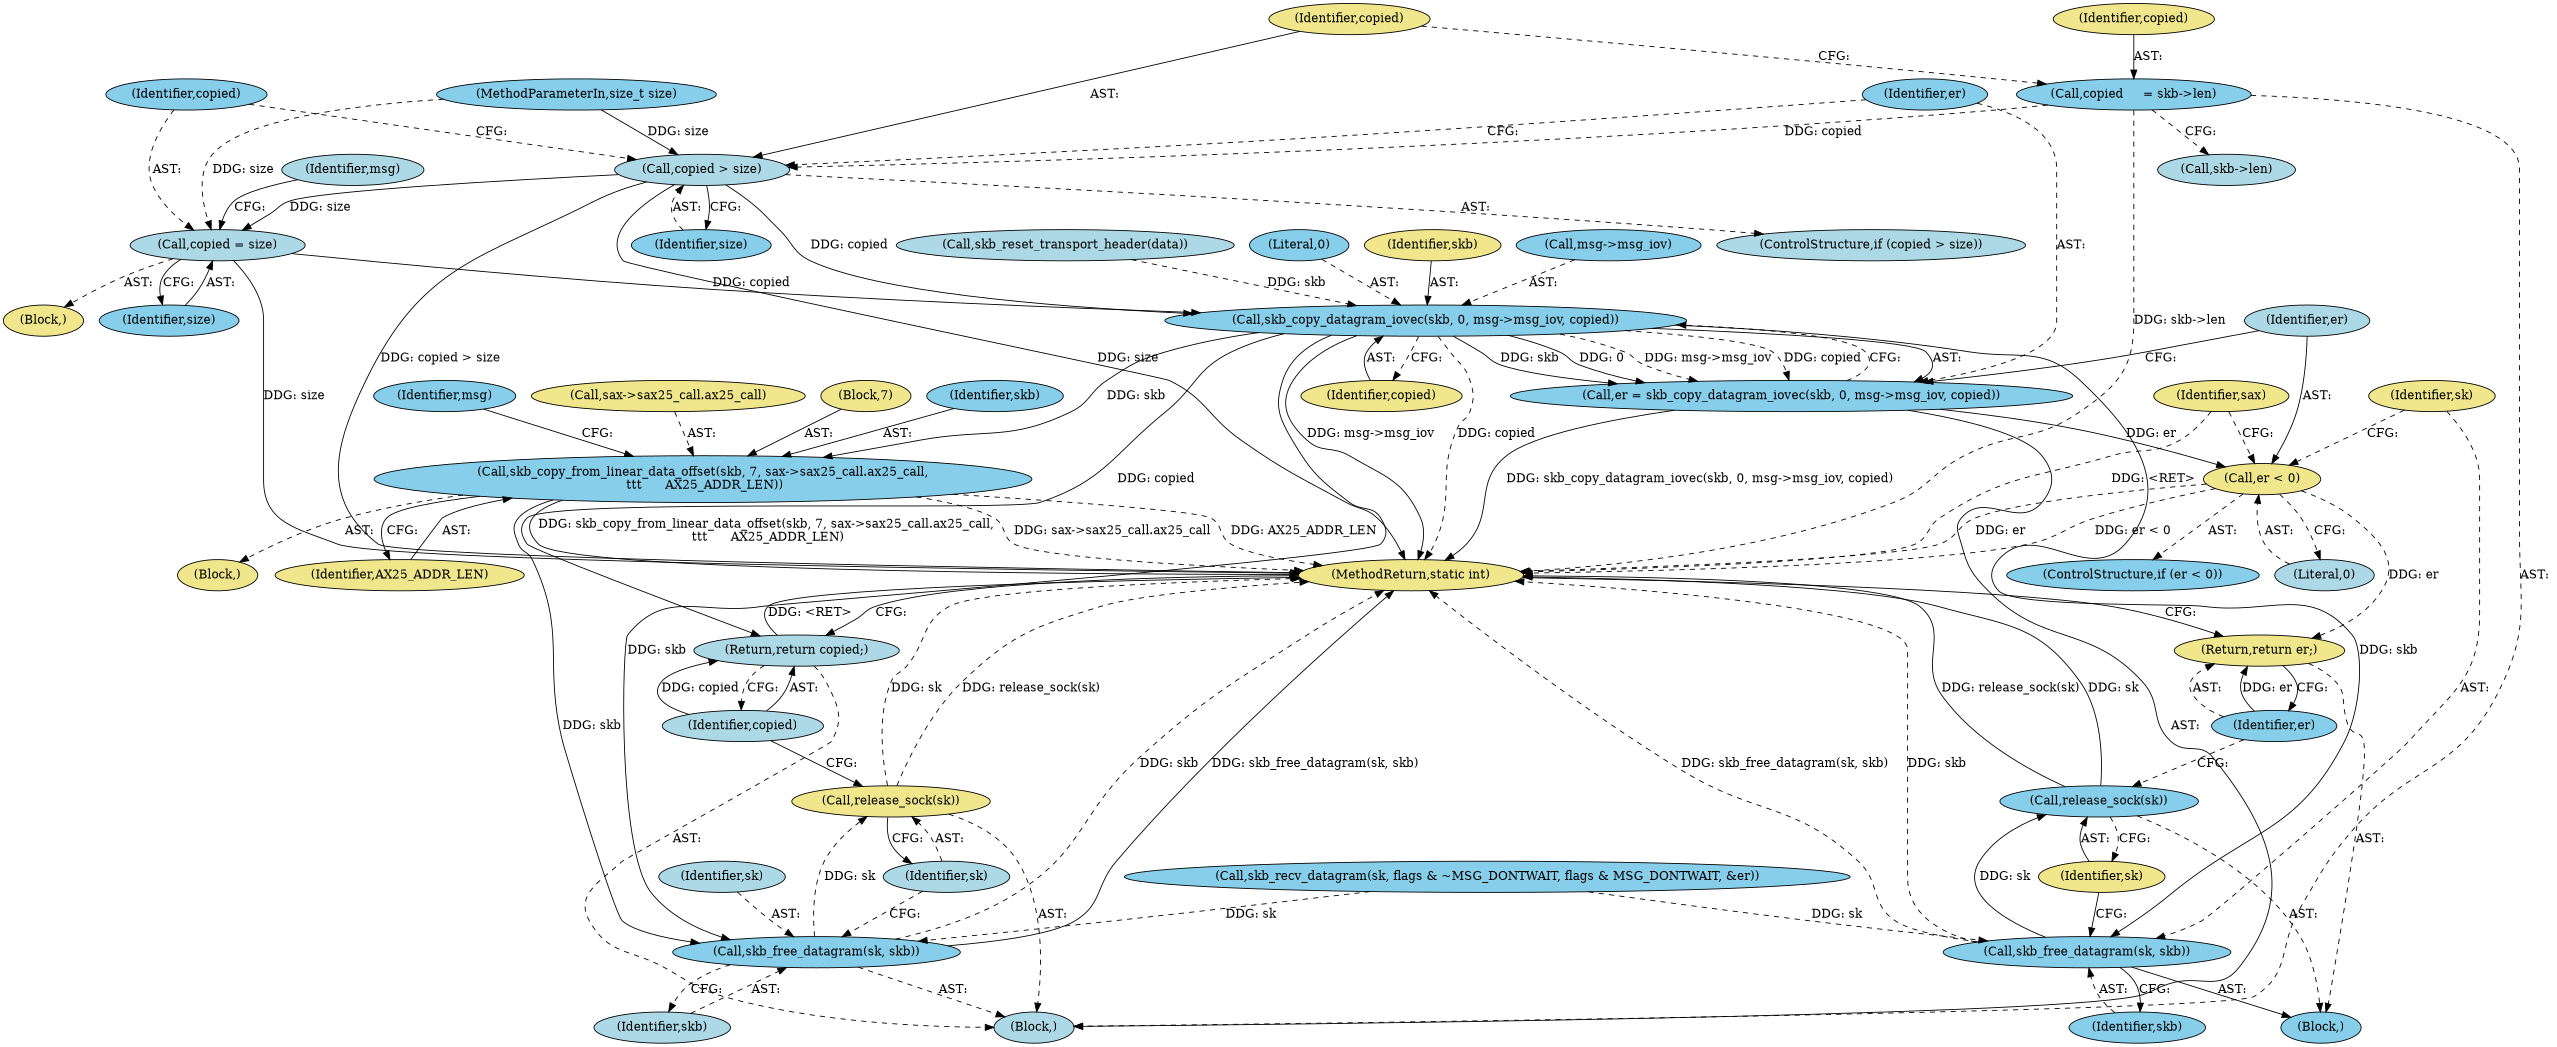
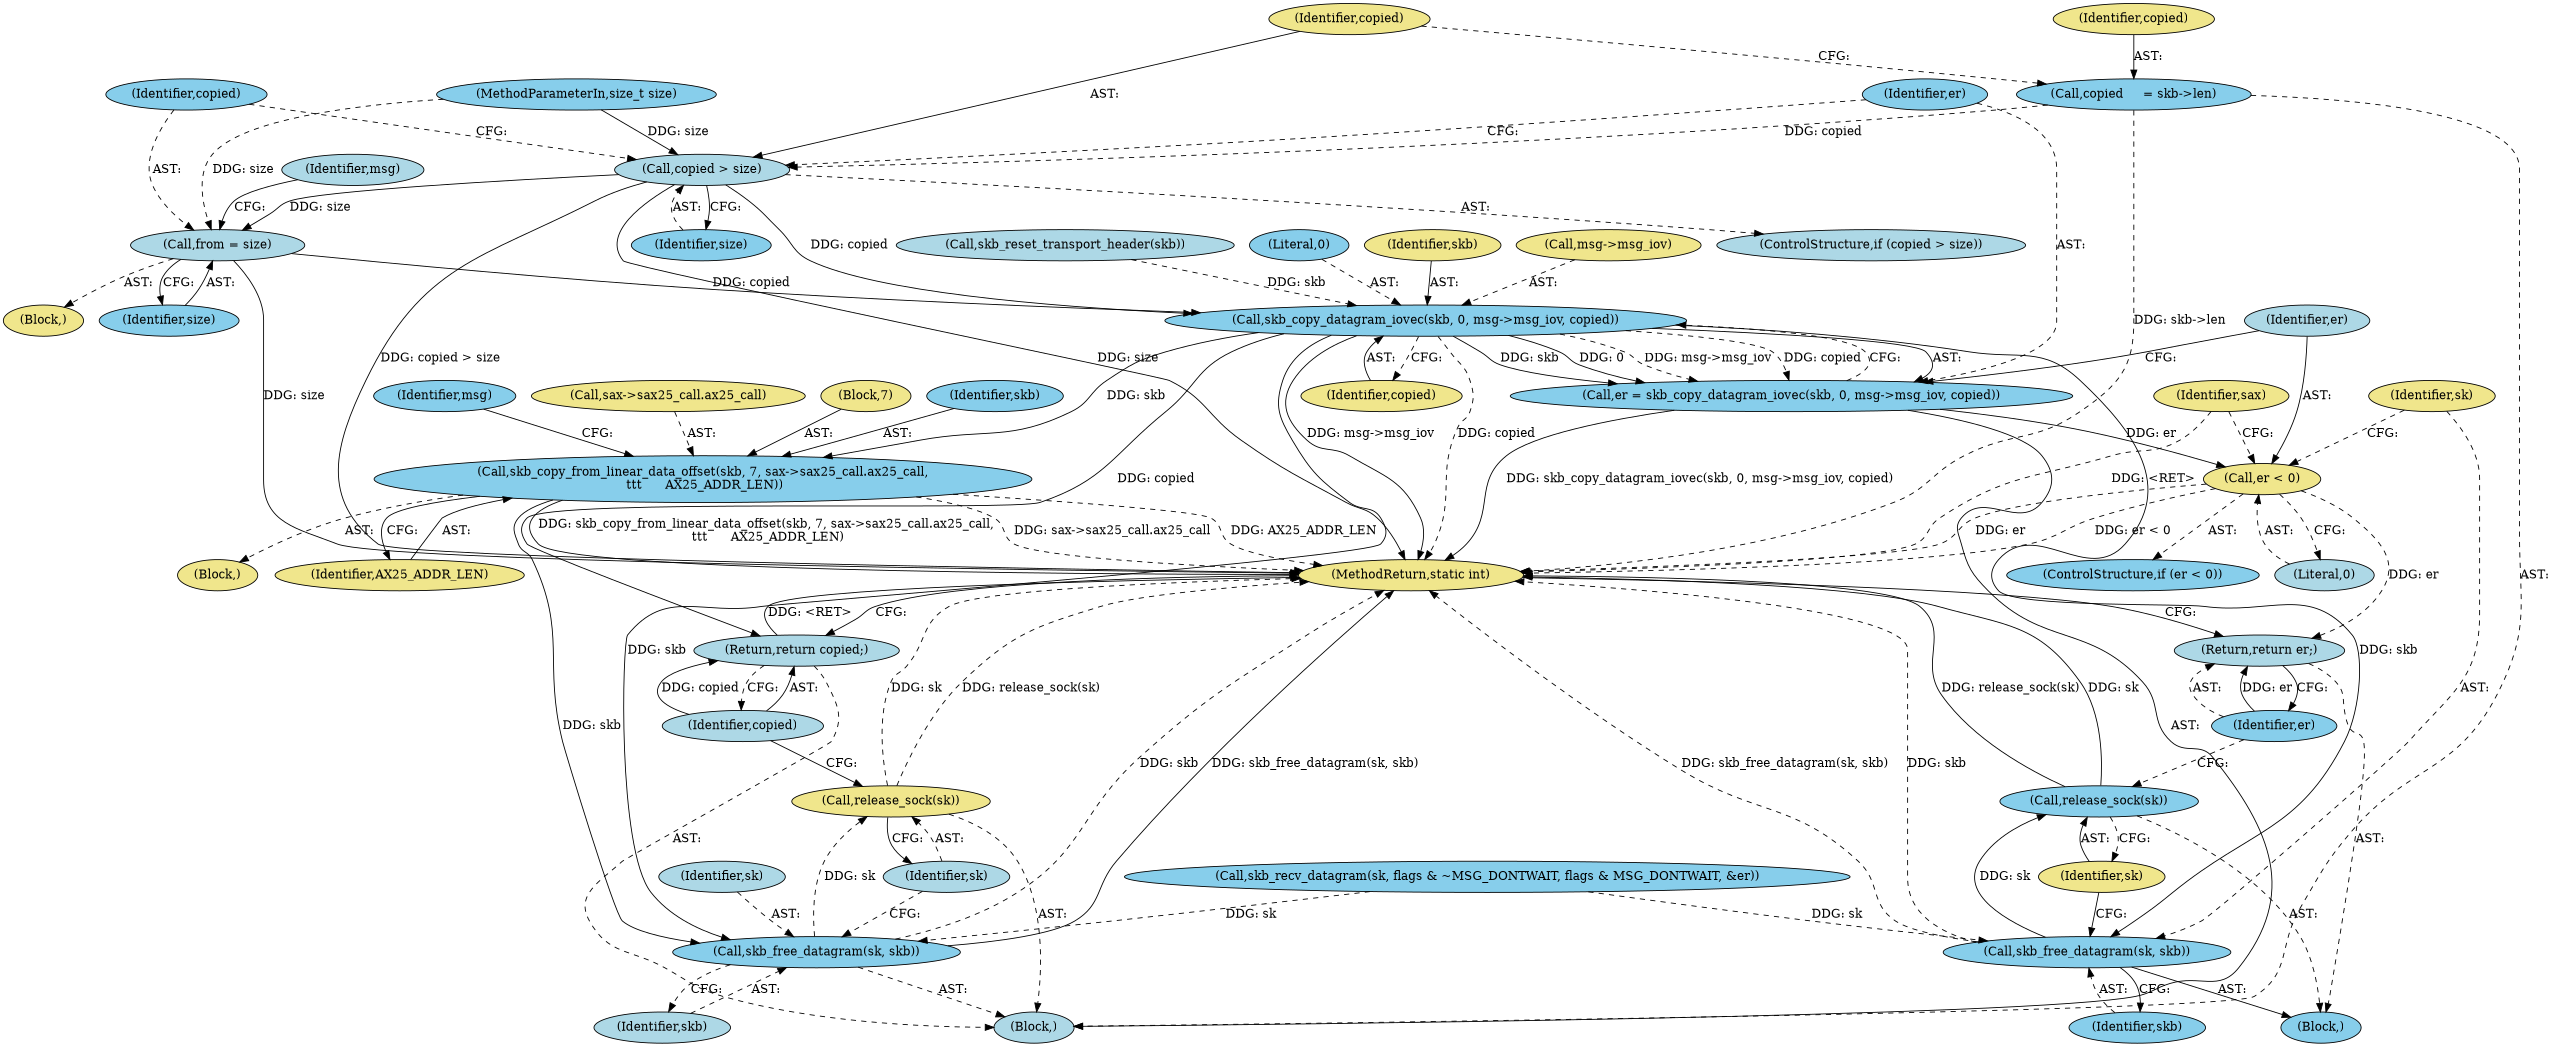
(2227, 170) -> none
(218, 245) -> (218, 245)
(1065, 245) -> (1065, 245)
(1609, 245) -> (1609, 245)
(2259, 651) -> (2259, 651)
